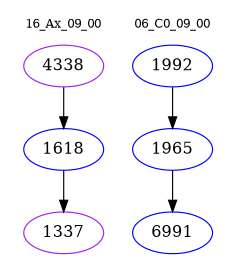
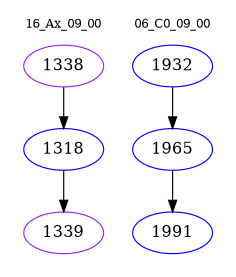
(64, 66) -> (64, 66)
(173, 66) -> (173, 66)
(64, 149) -> (64, 149)
(64, 233) -> (64, 233)
(173, 233) -> (173, 233)
